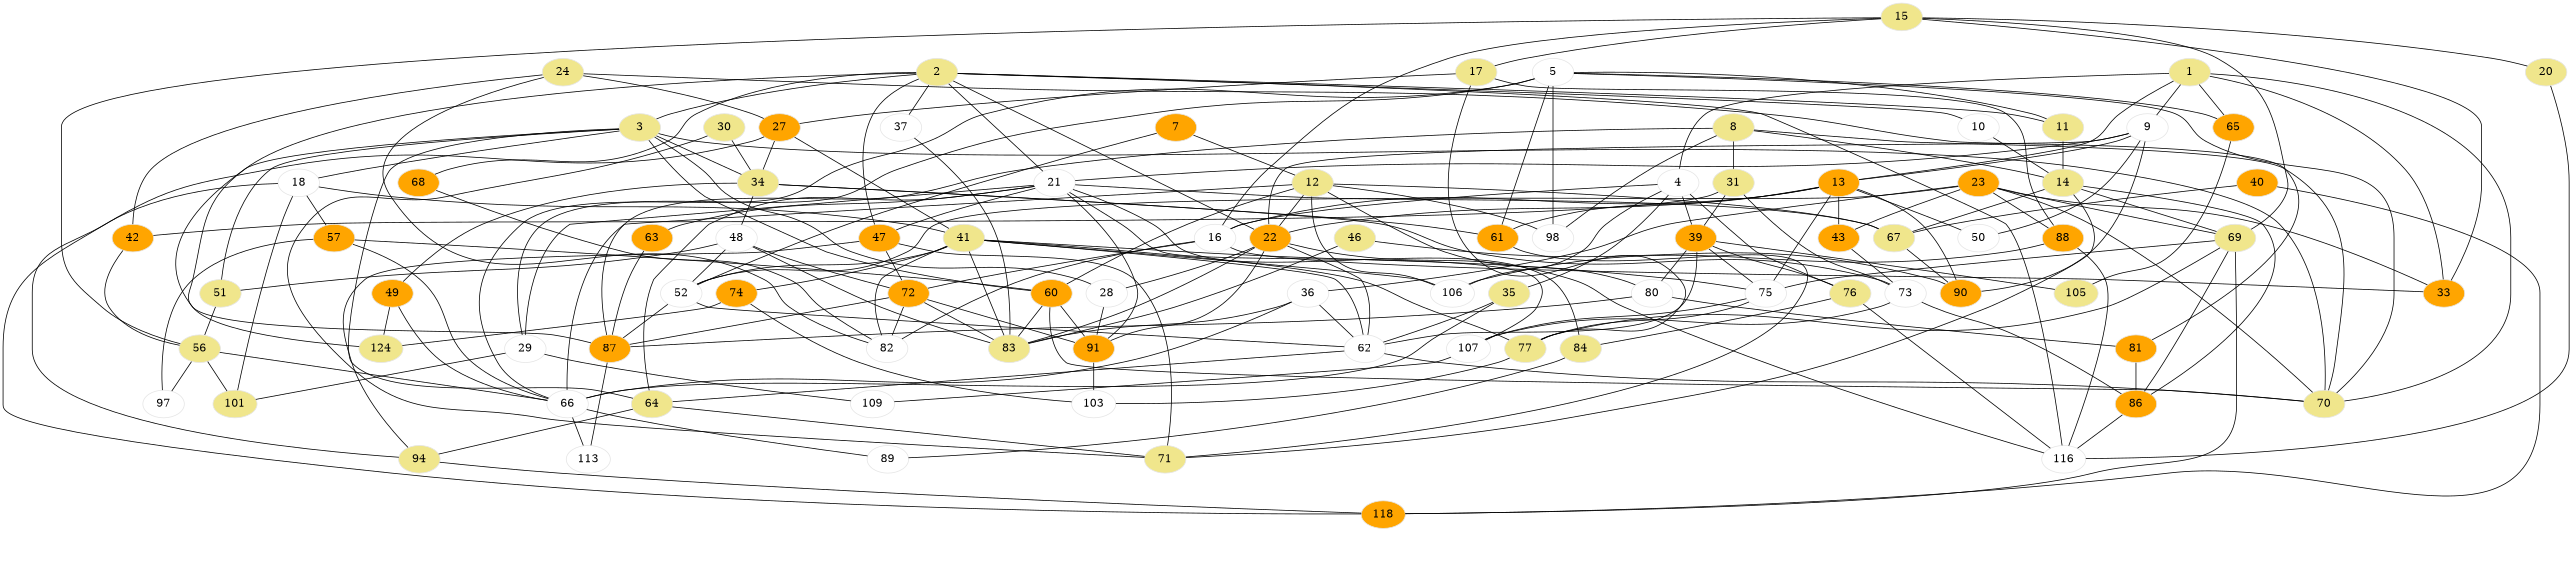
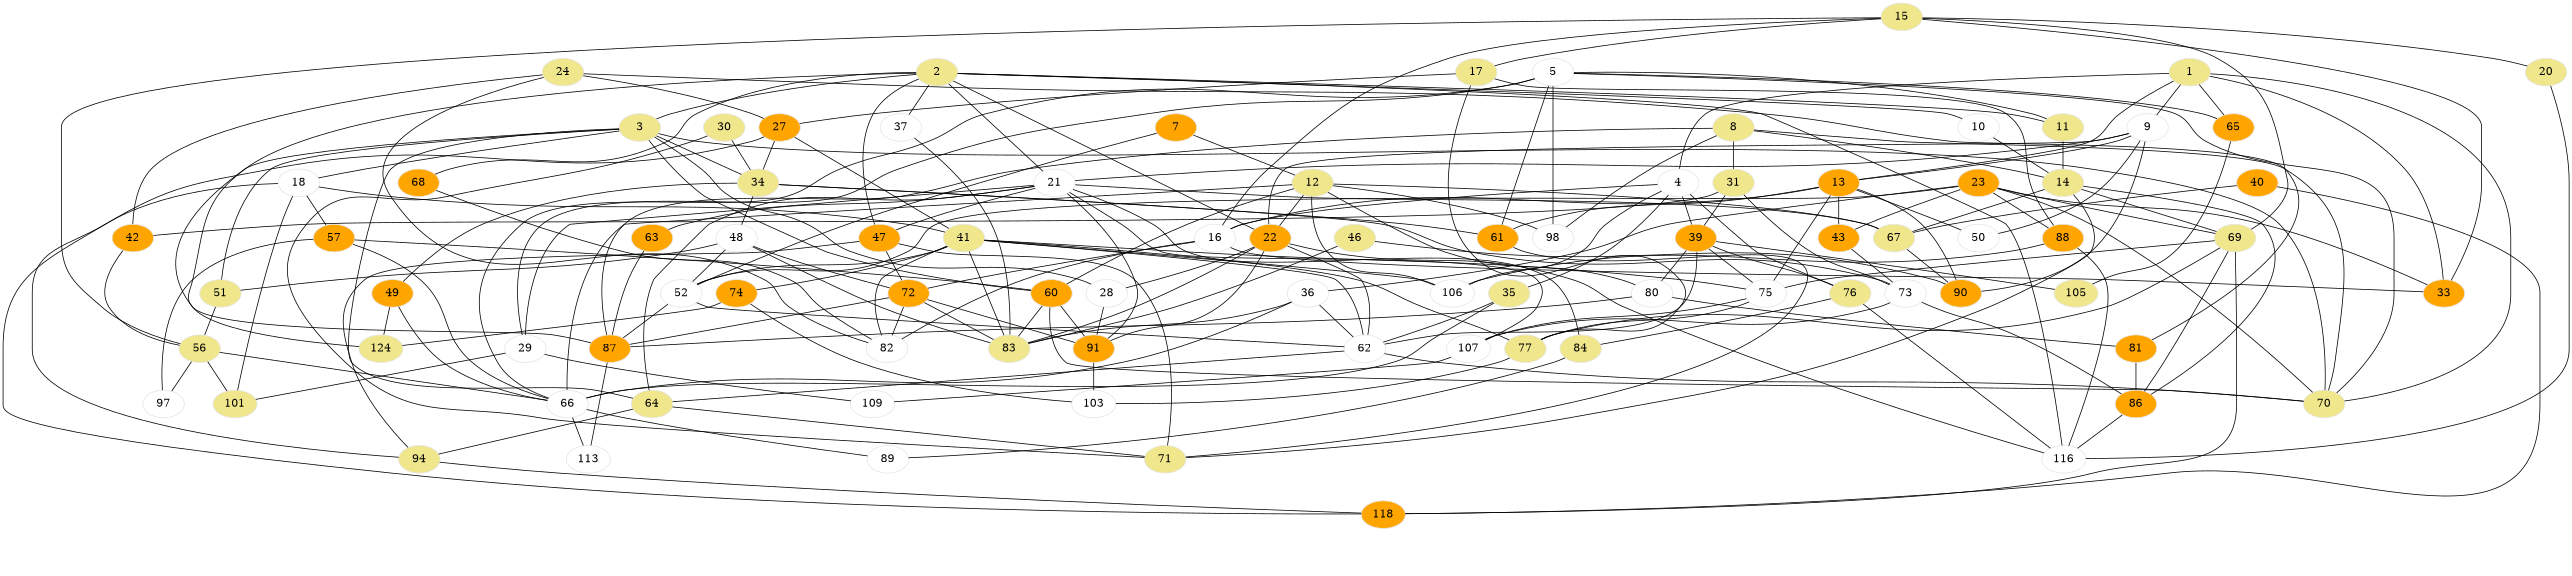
(1554, 208) -> none
